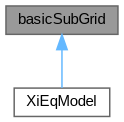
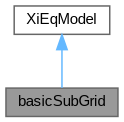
(62, 69) -> (62, 69)
